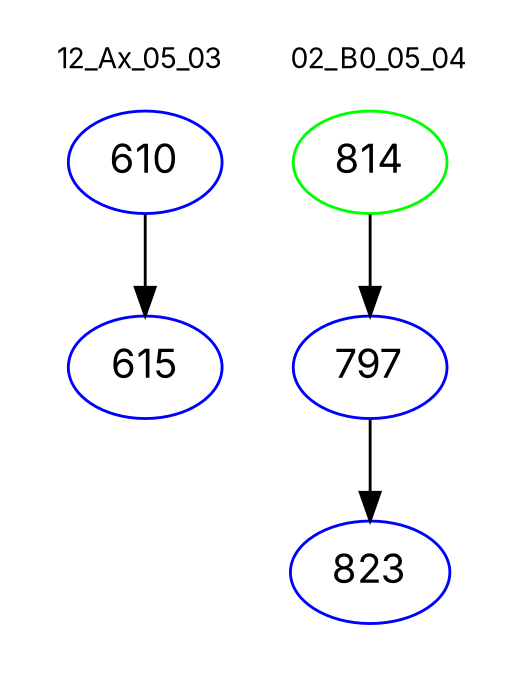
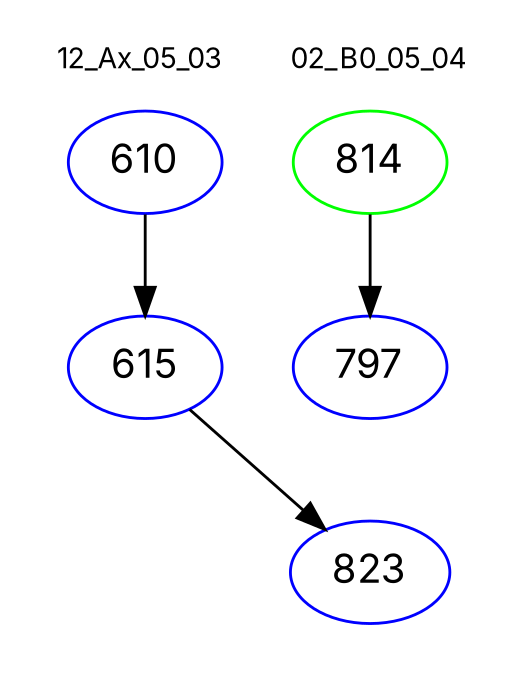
(370, 456) -> (246, 460)
